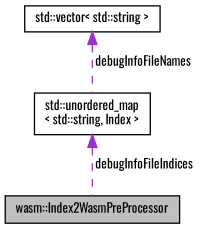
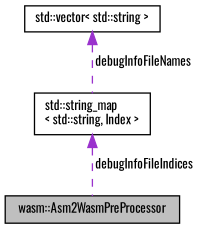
(92, 114) -> (92, 114)
(92, 210) -> (92, 210)
